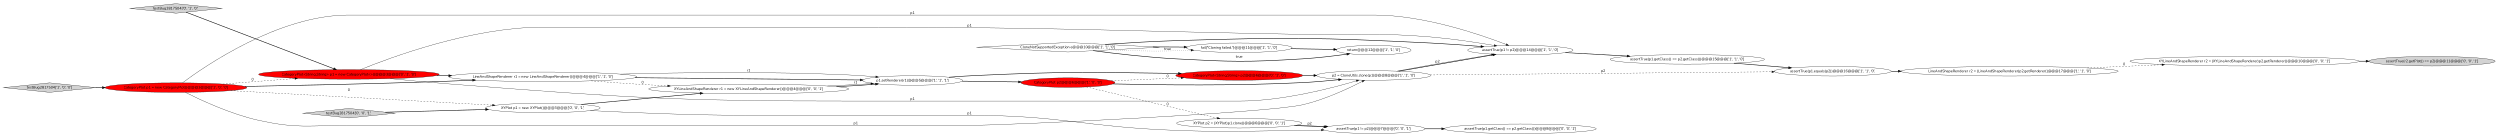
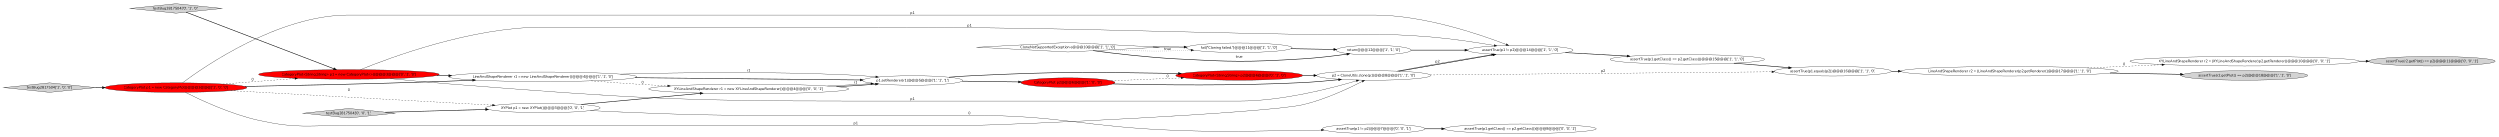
(1293, 38) -> (1438, 50)
none -> (2245, 75)
(970, 113) -> (970, 113)
(1239, 123) -> none
